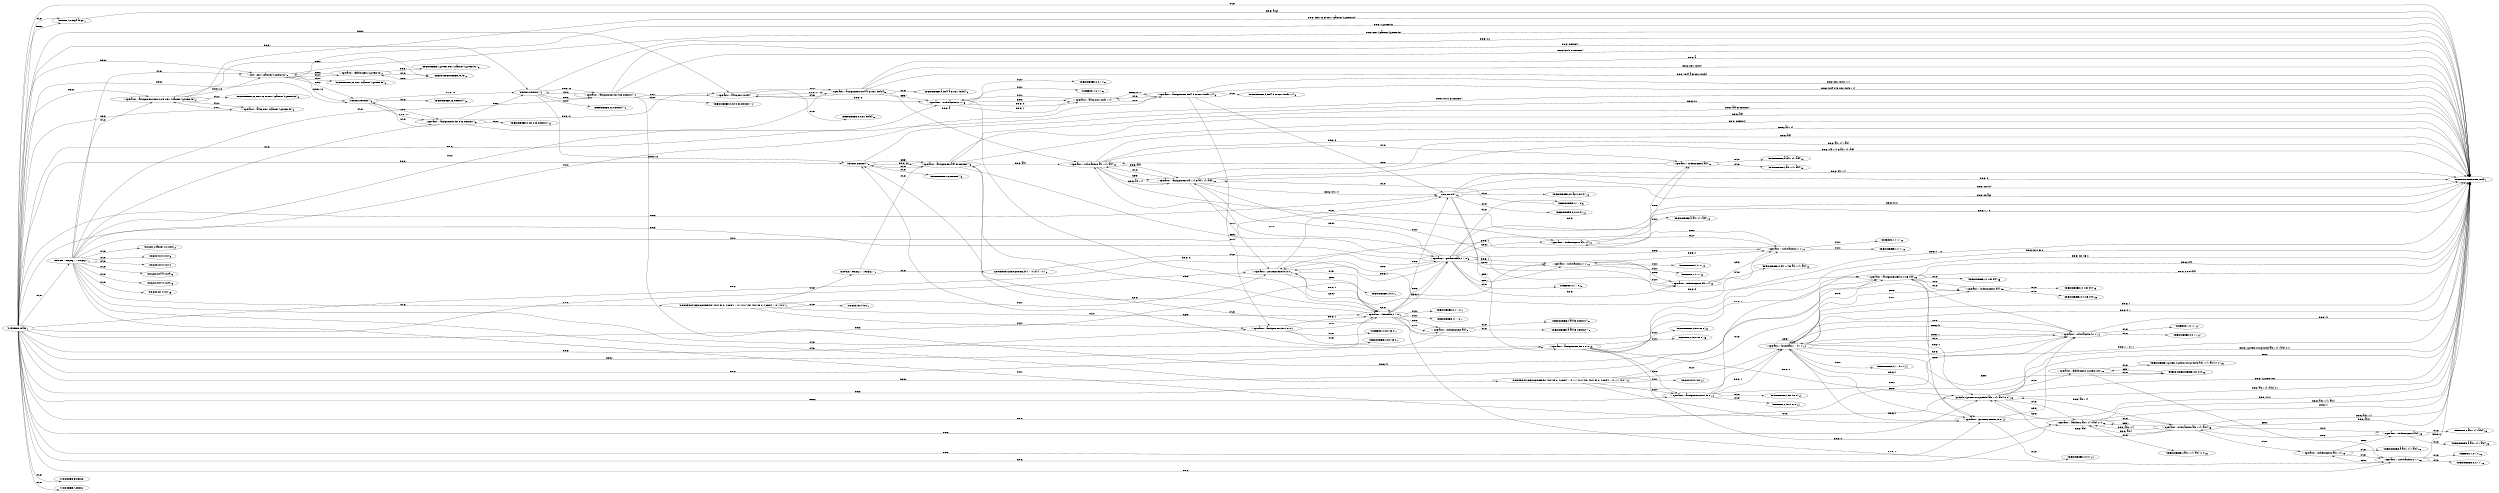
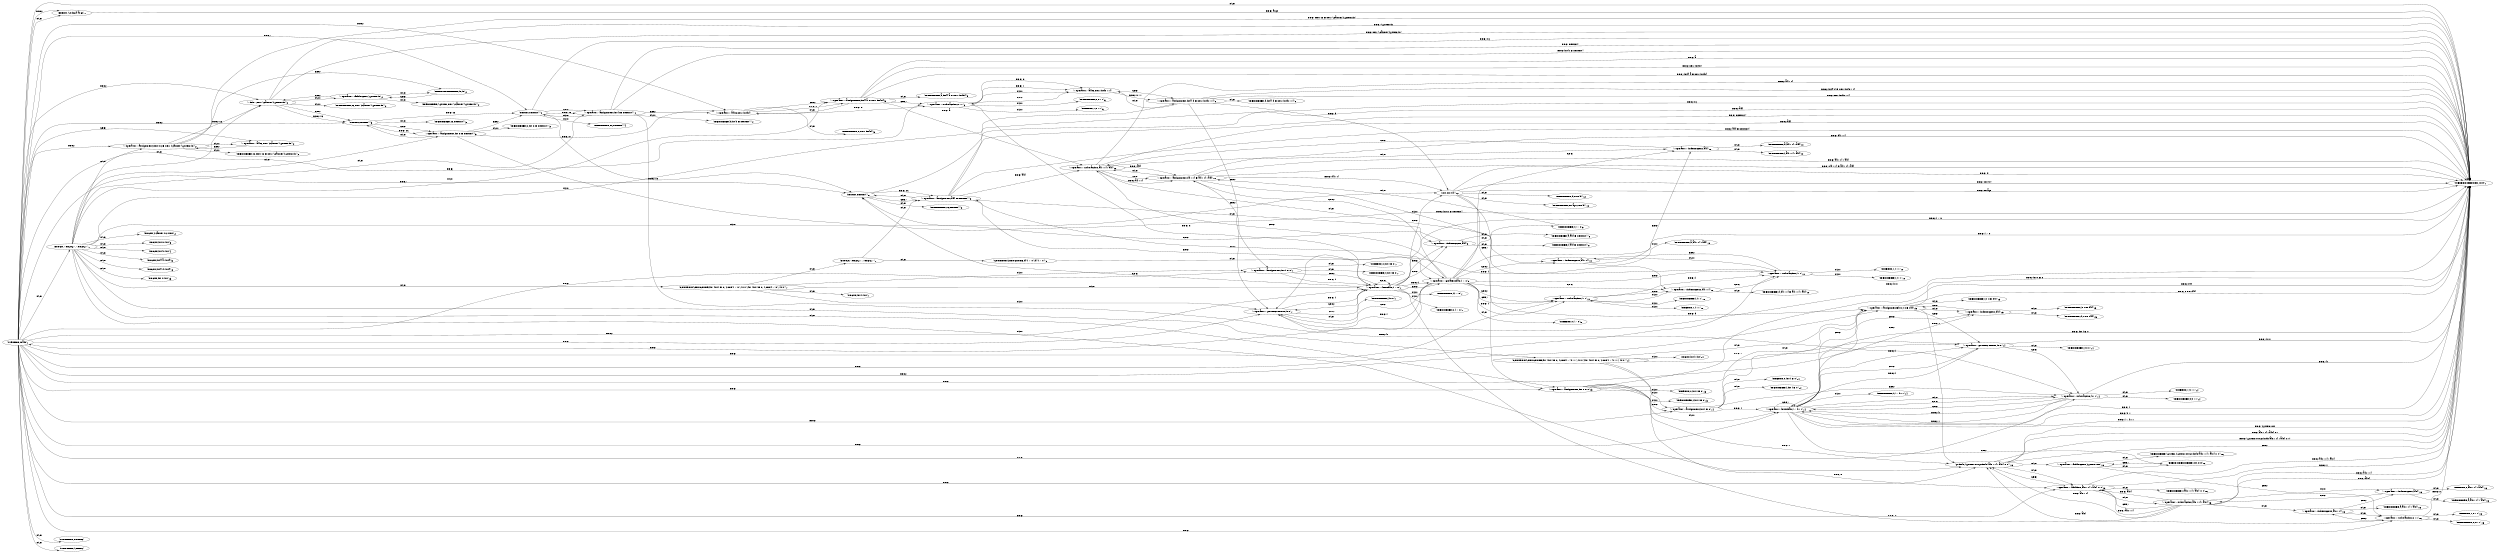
(404, 69) -> (404, 100)
(693, 217) -> none
